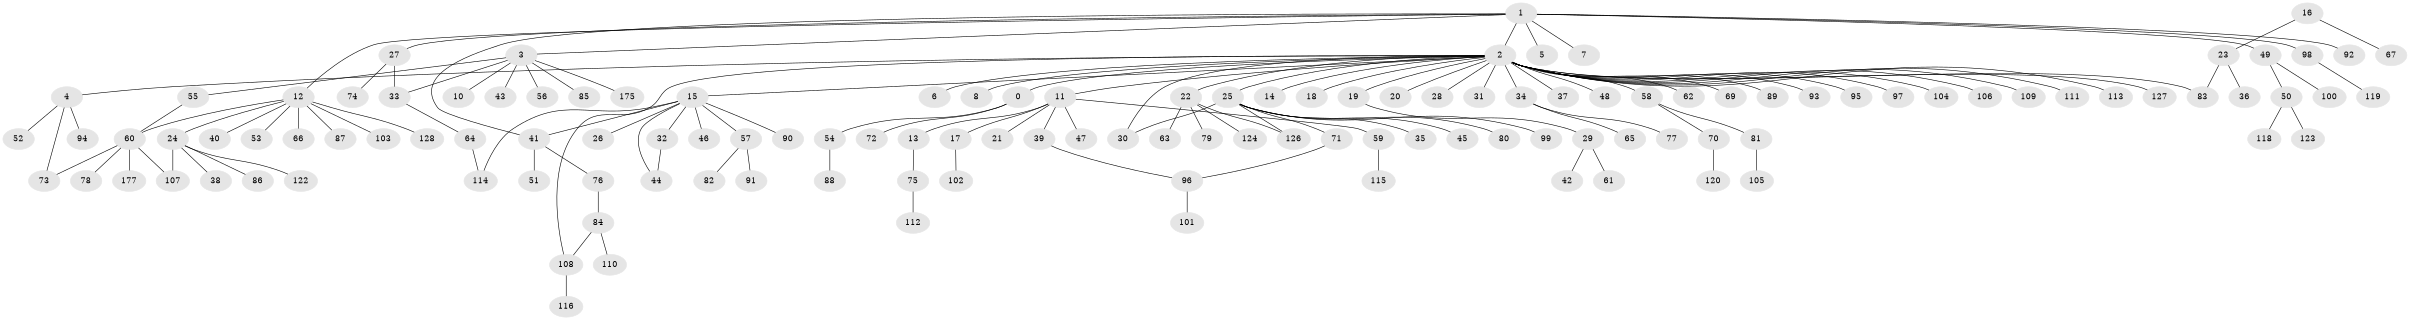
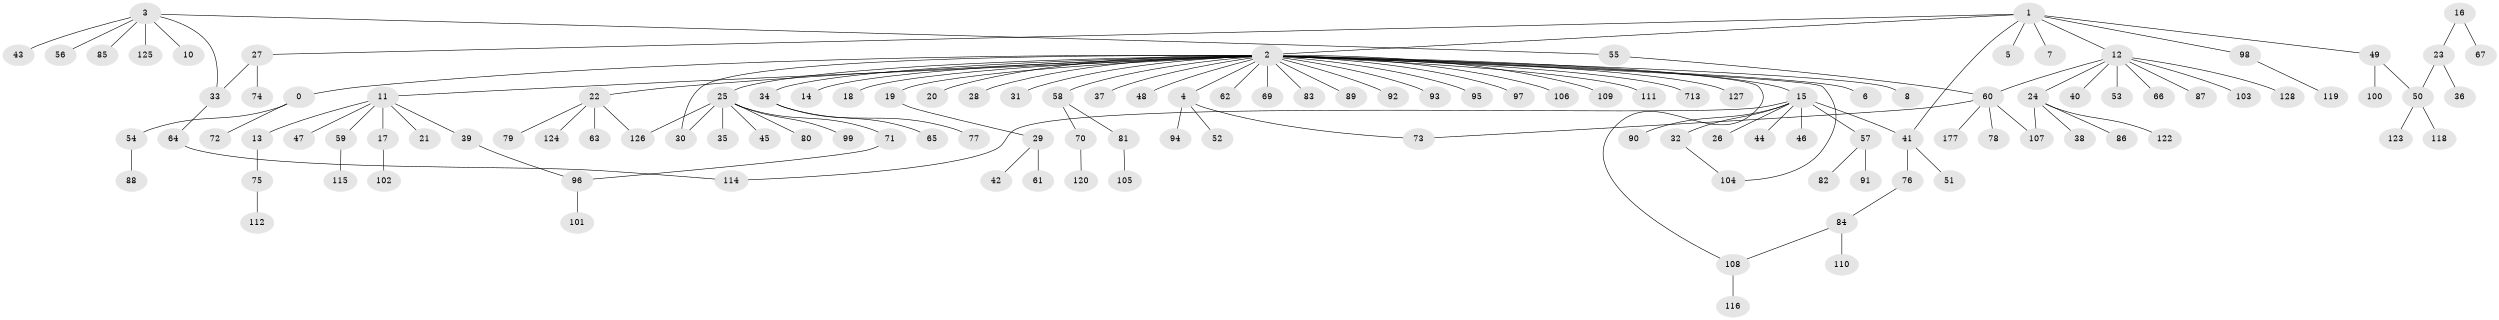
(1938, 23) -> (1332, 73)
(1021, 34) -> none
(2213, 76) -> (2428, 76)
(627, 97) -> (145, 55)
(2116, 97) -> (1693, 97)
(659, 160) -> (1702, 160)
